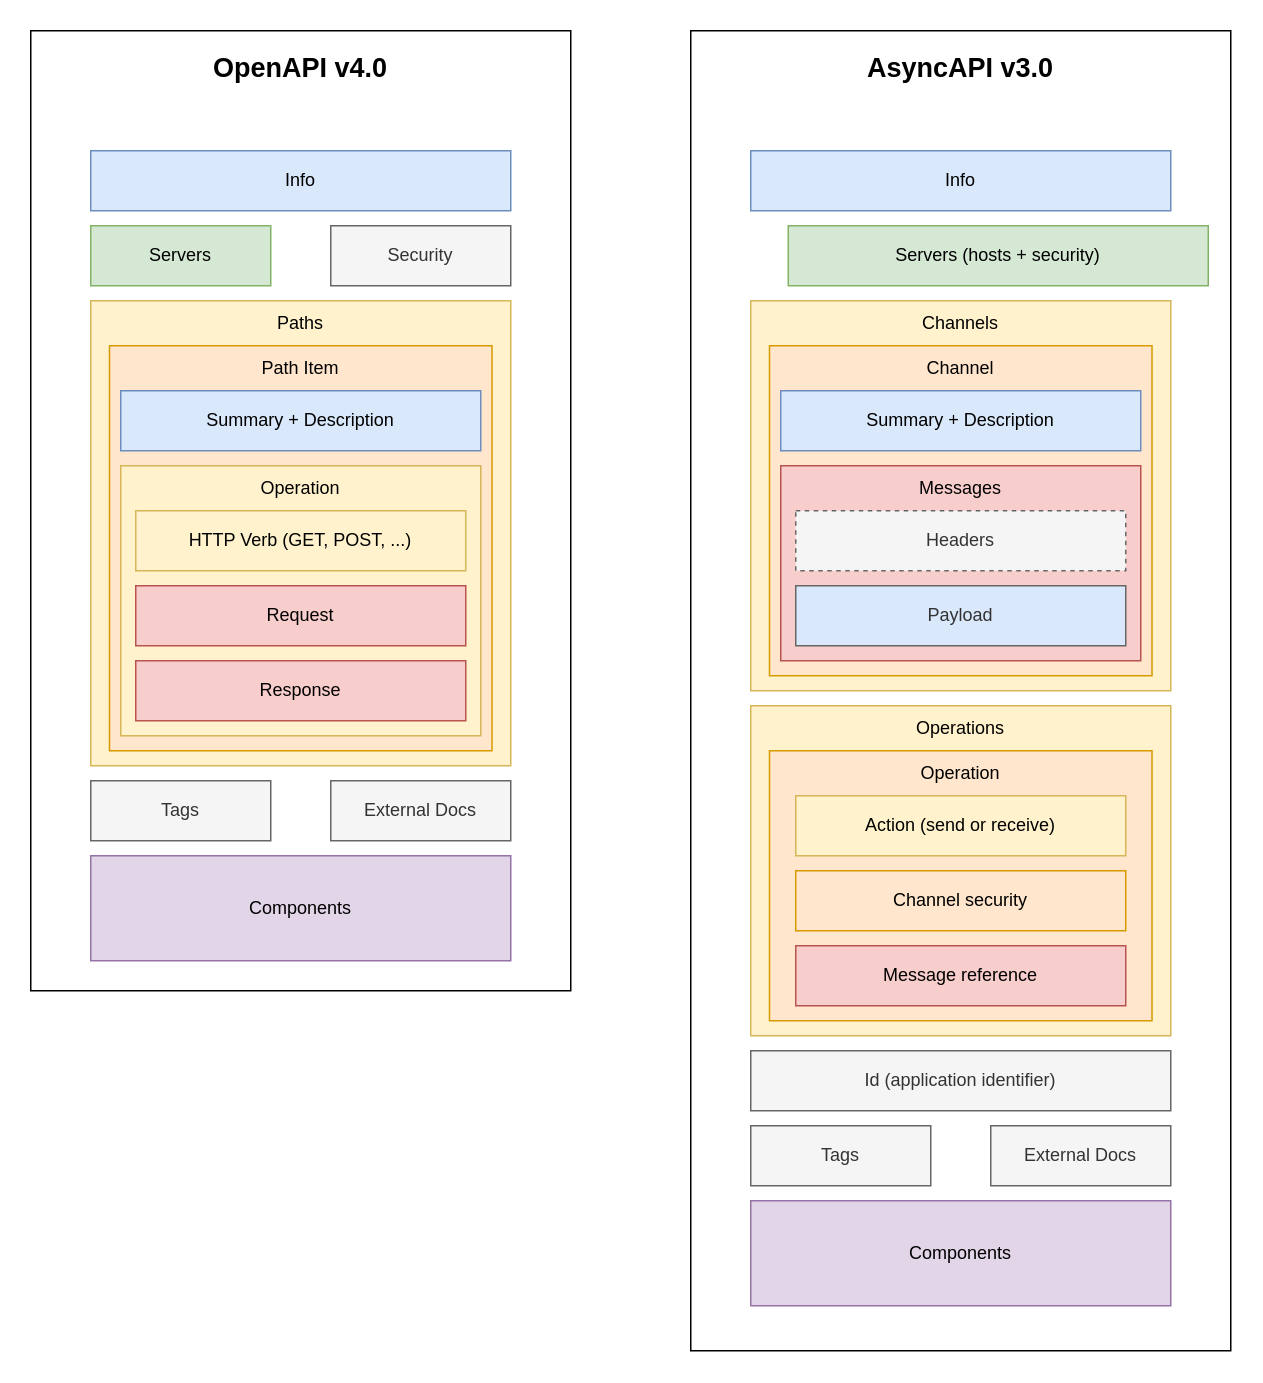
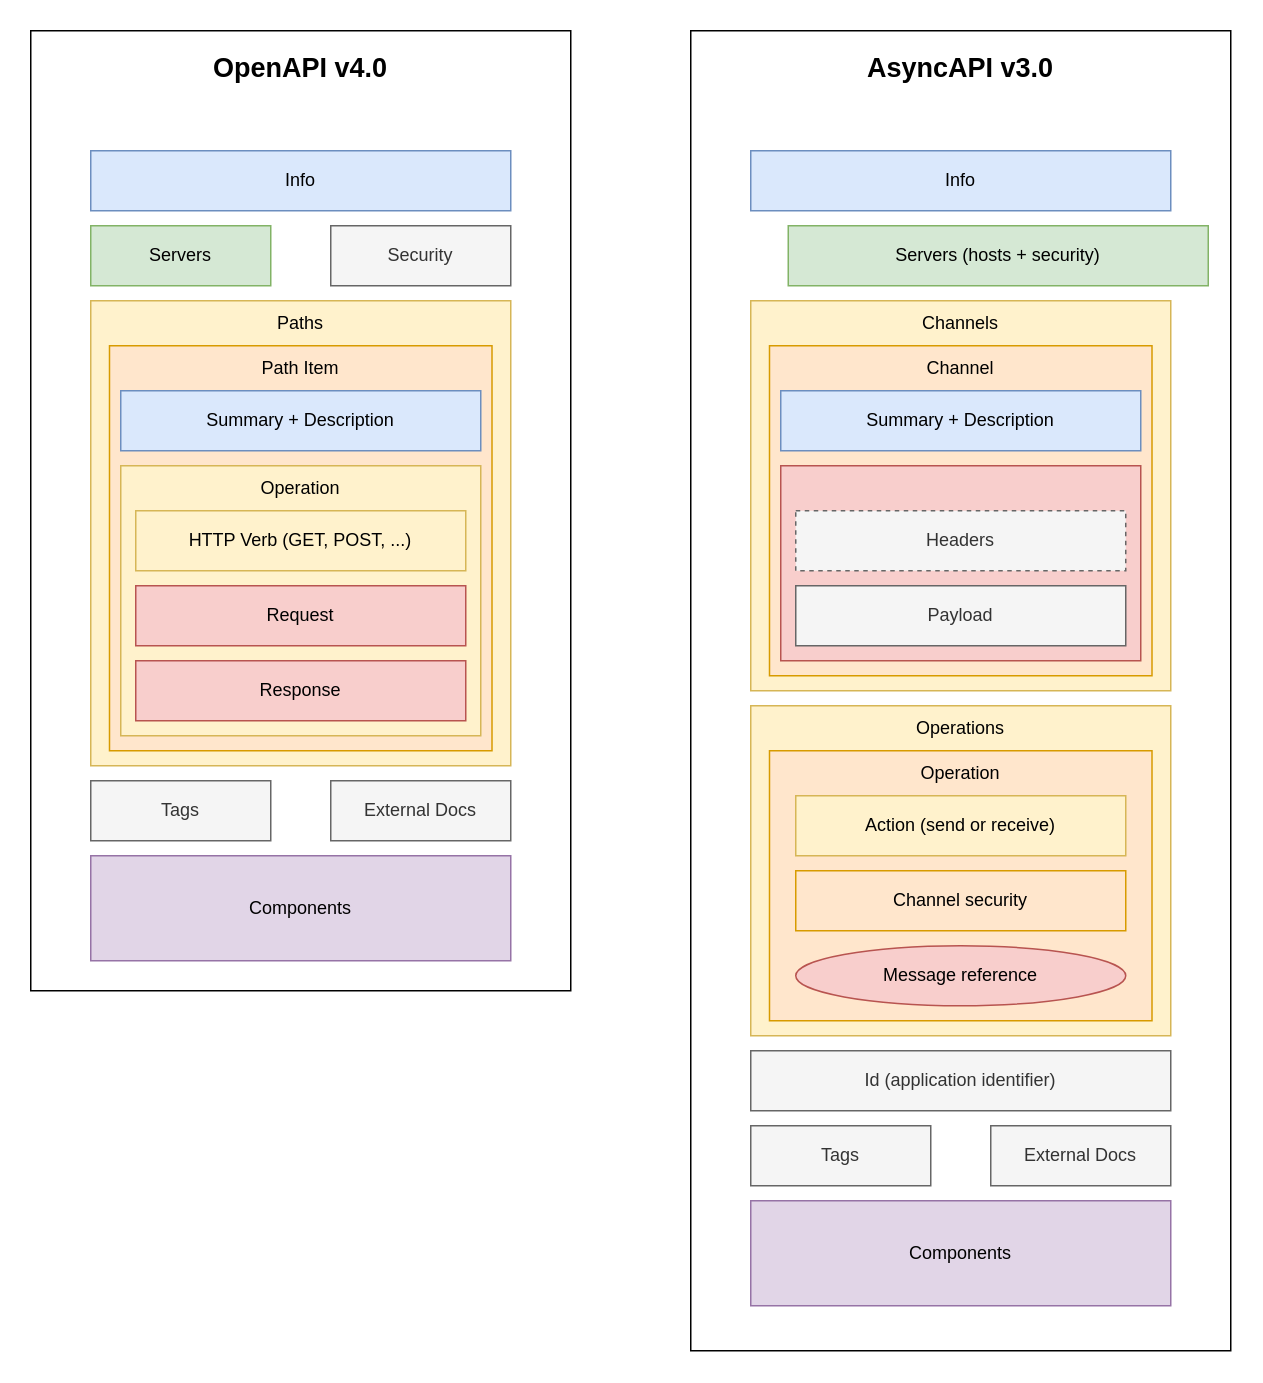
(961, 488) -> none
(961, 616) -> (961, 616)
(961, 976) -> (961, 976)
